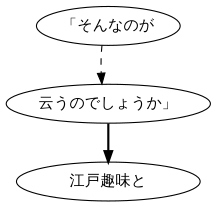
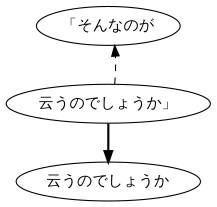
(101, 59) -> (116, 70)
(108, 182) -> (108, 182)
